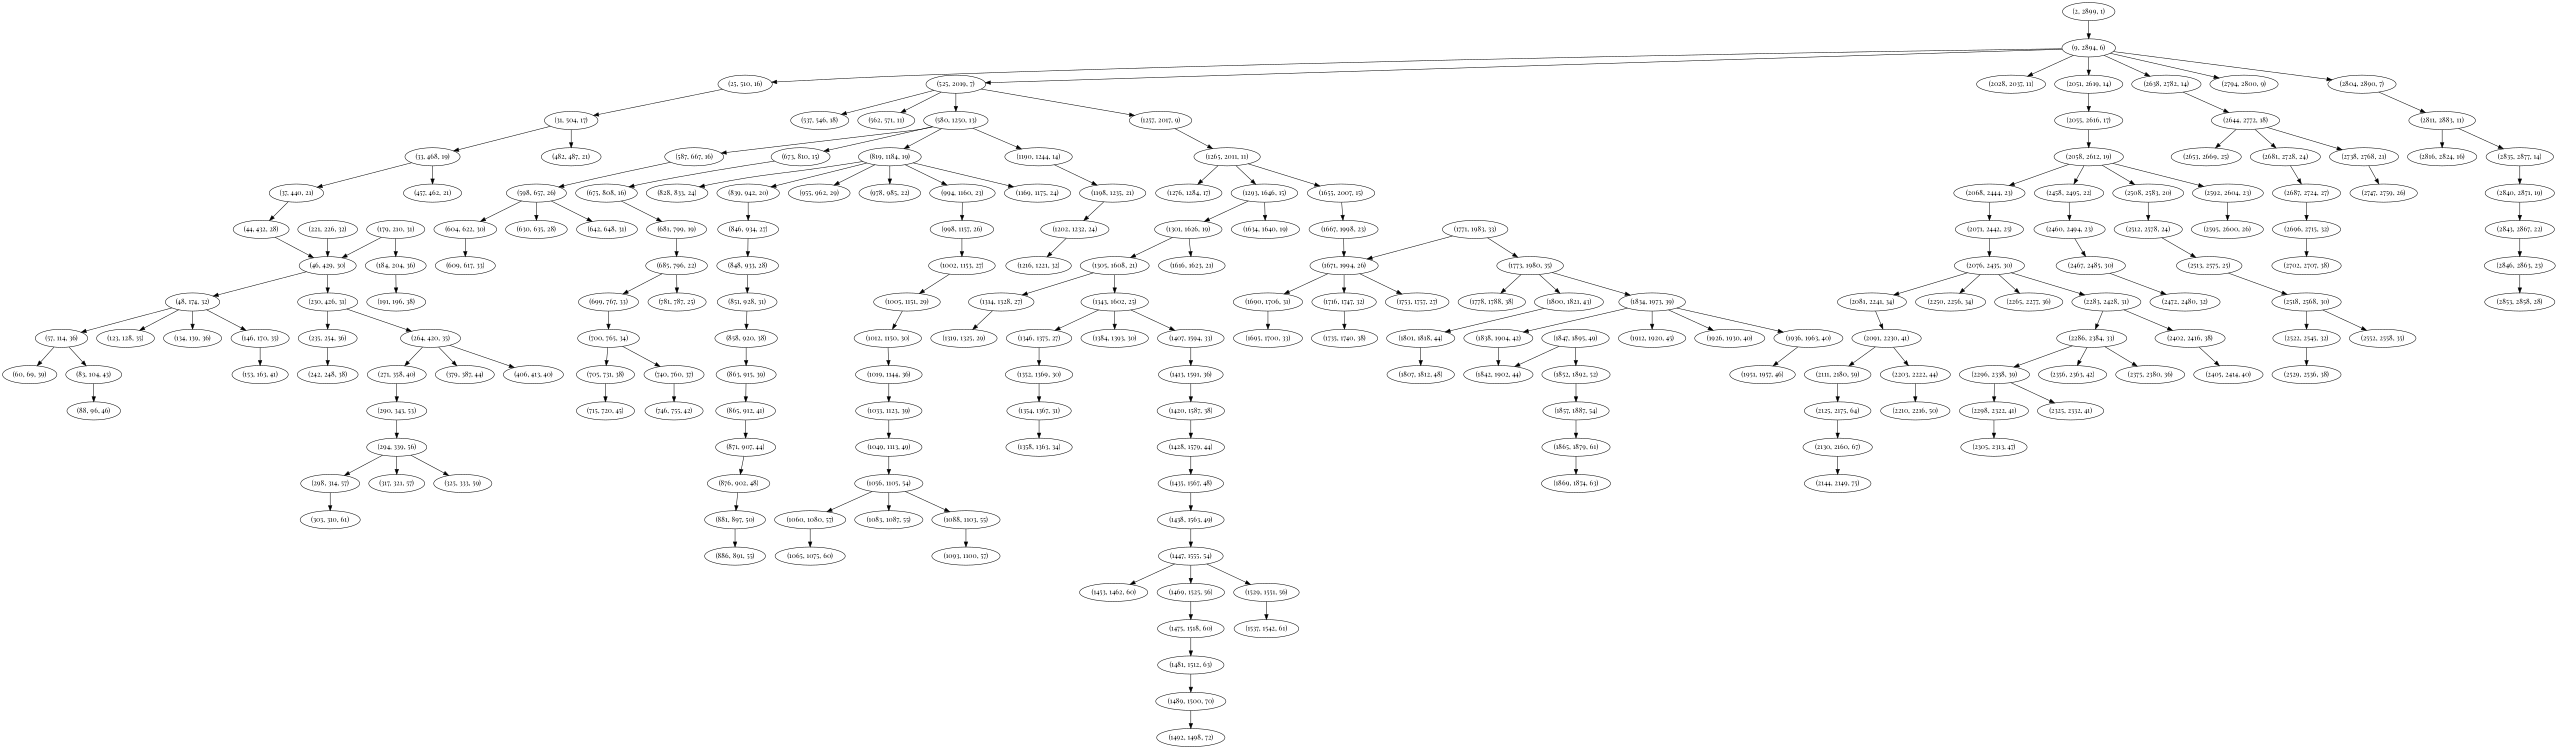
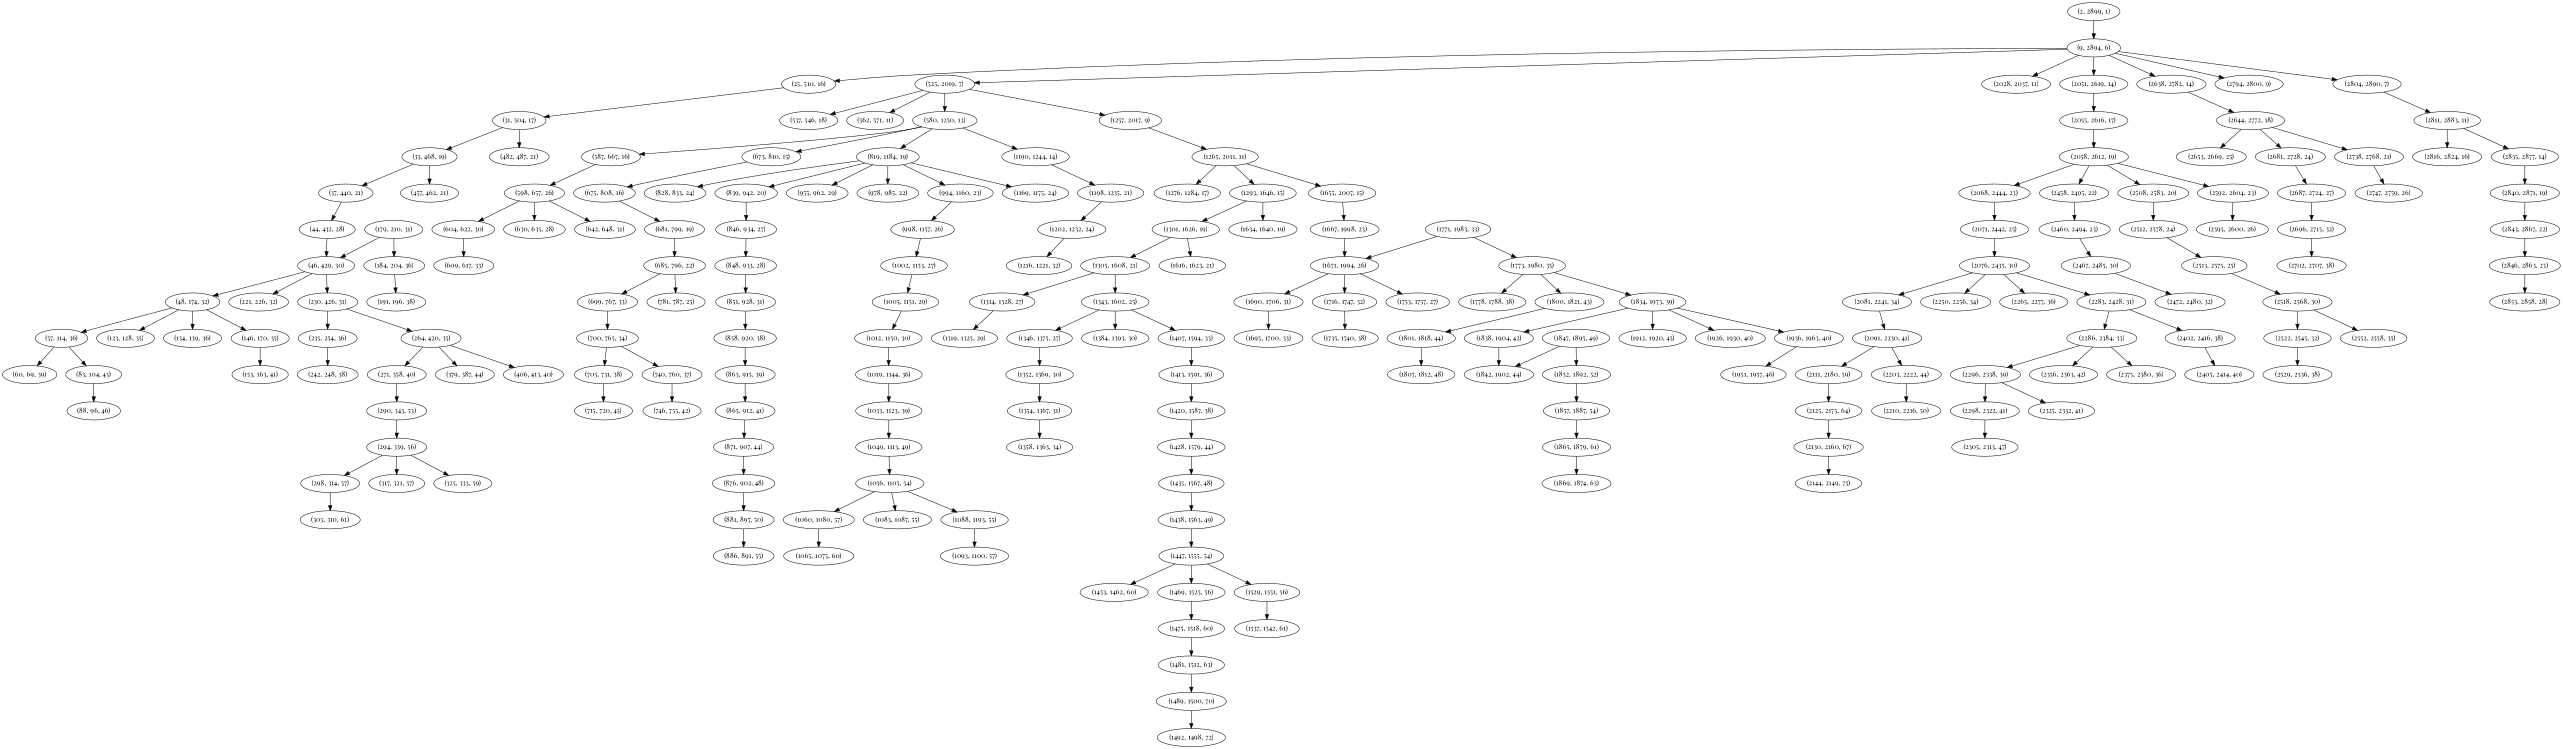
(328, 245) -> (295, 283)
(966, 520) -> (975, 520)
